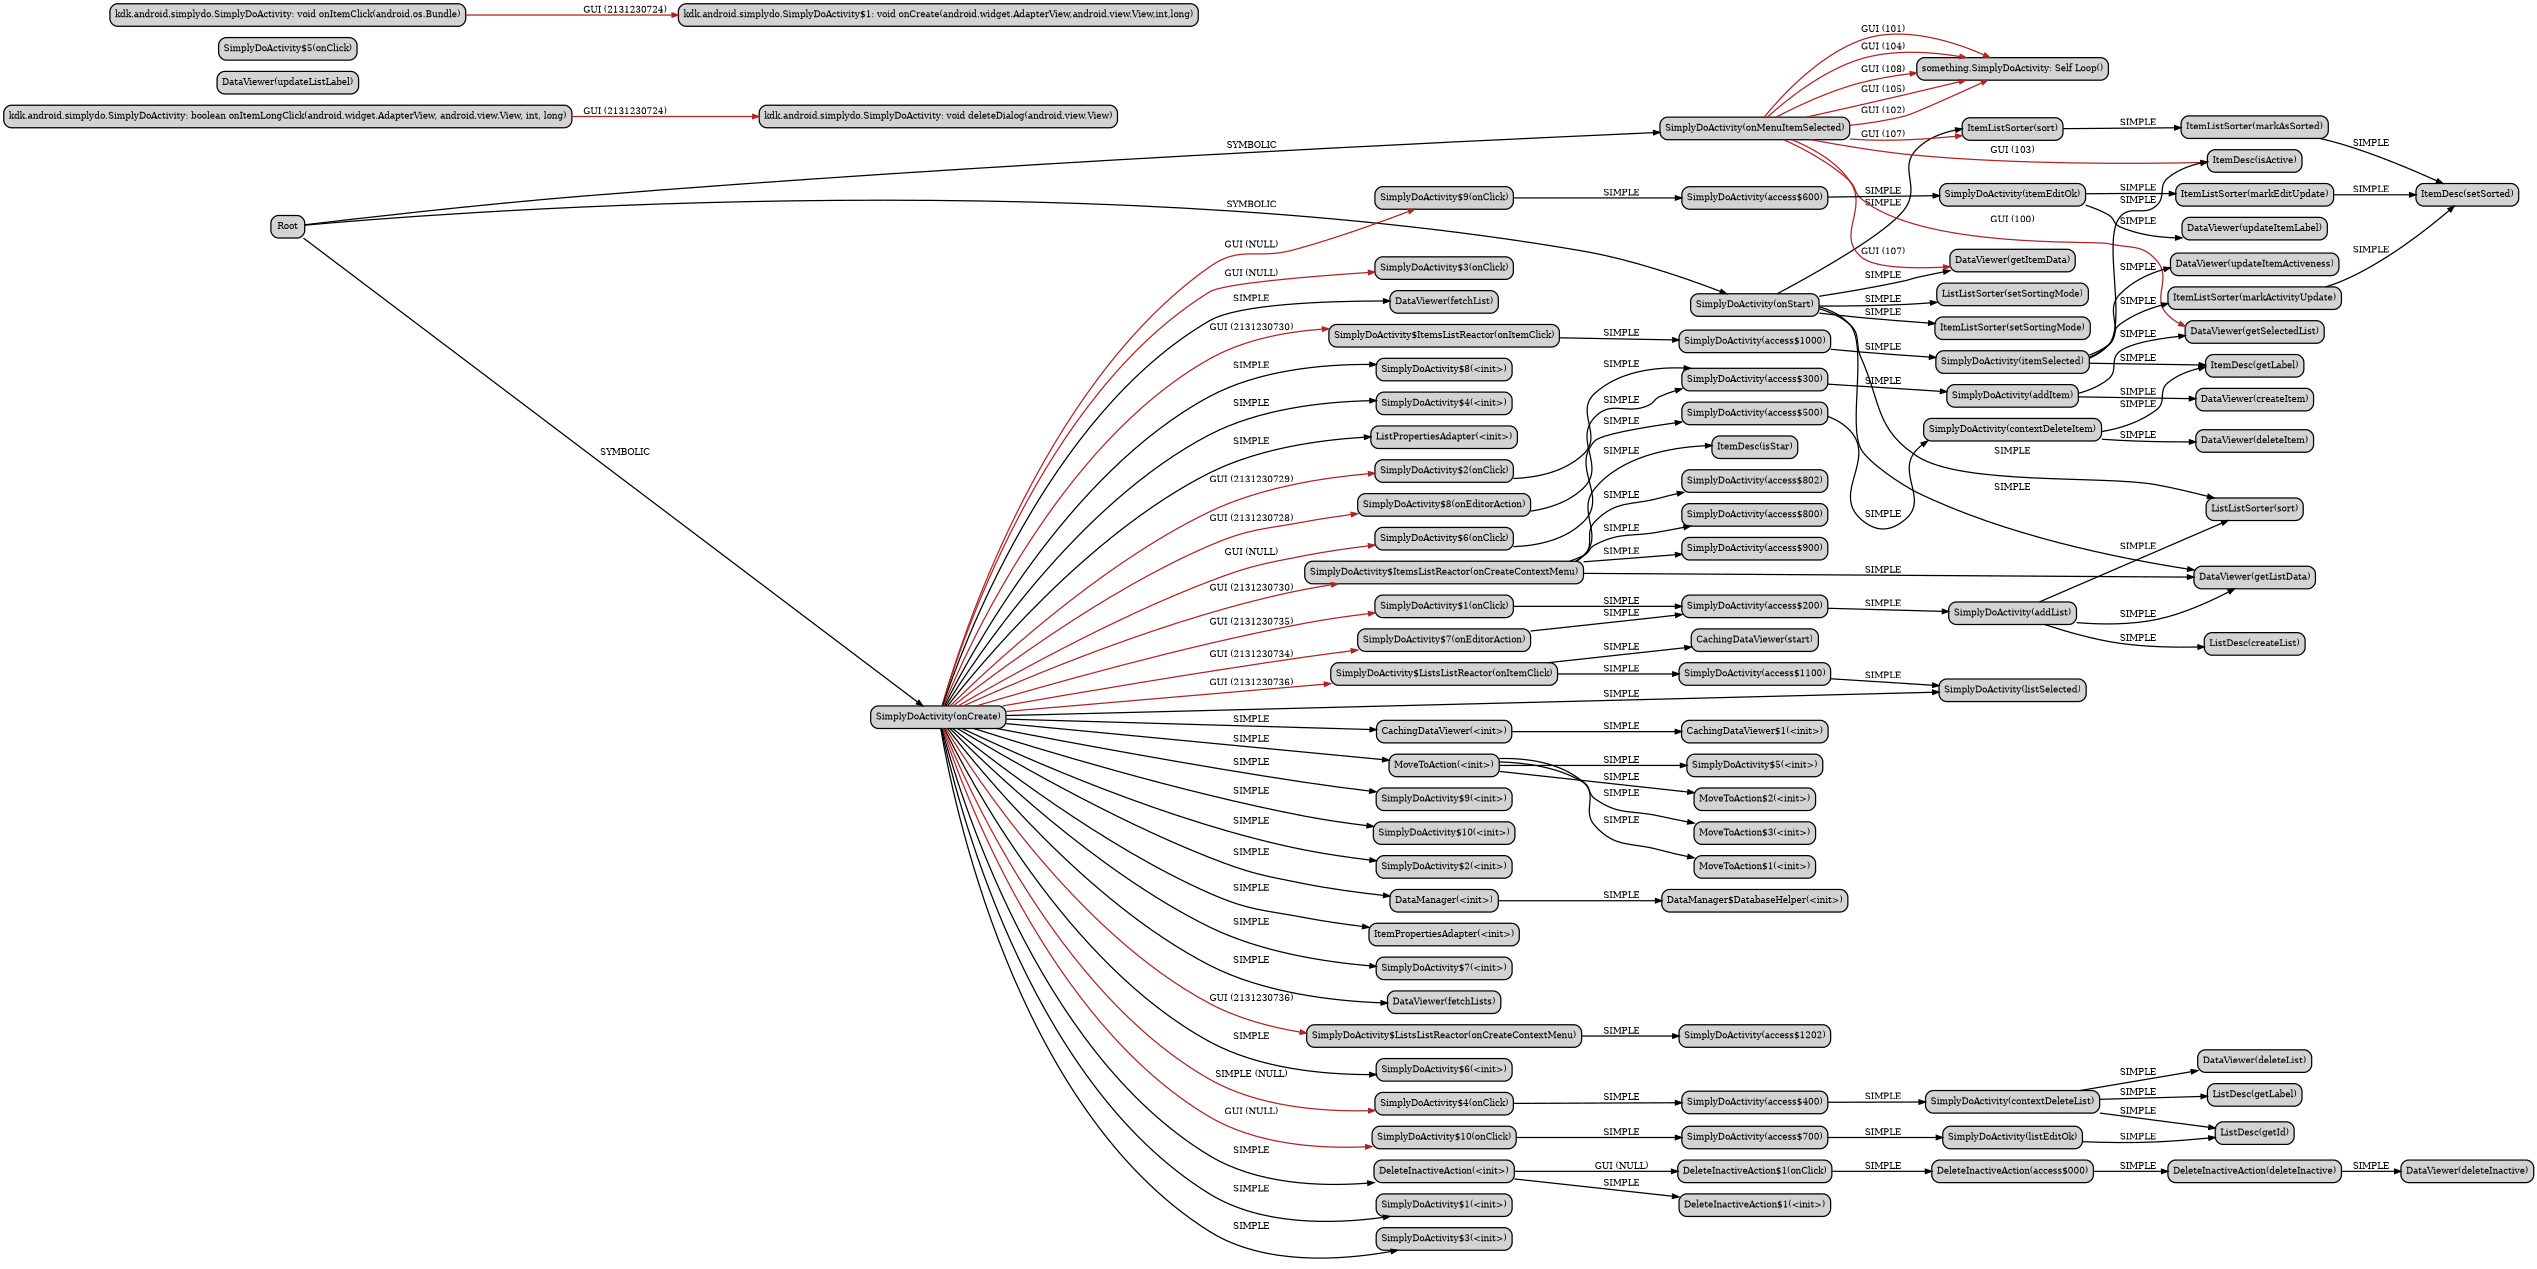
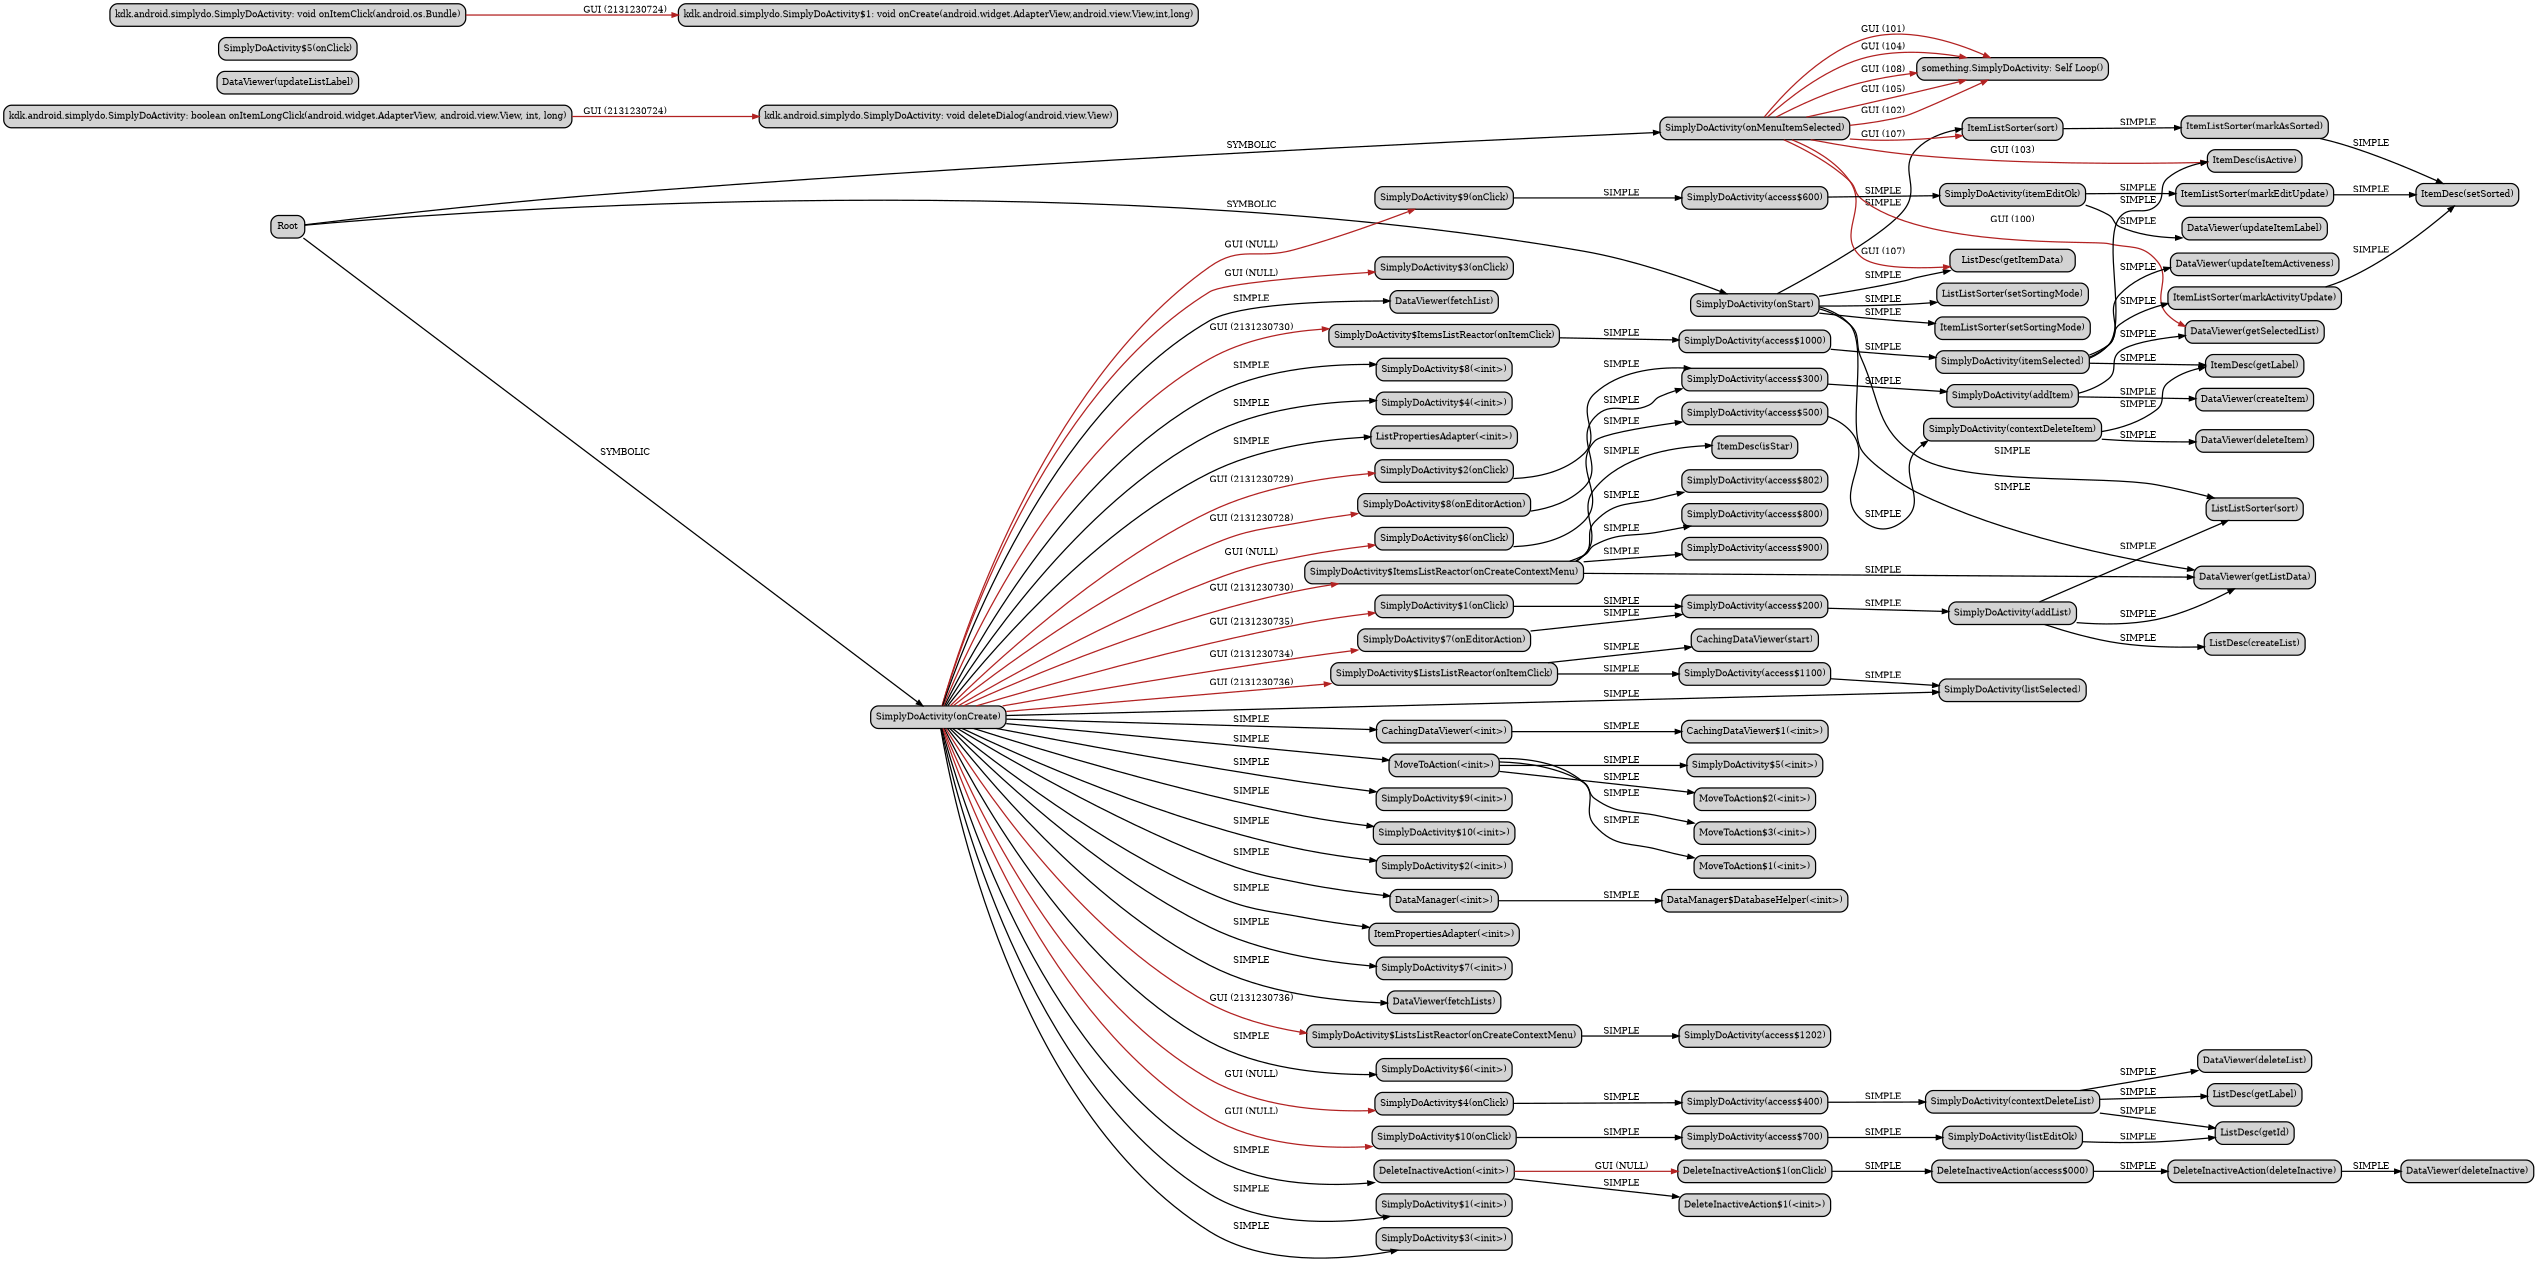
(2013, 261) -> (2013, 261)
(1252, 1075) -> (1252, 1075)
(1593, 1171) -> (1593, 1171)
